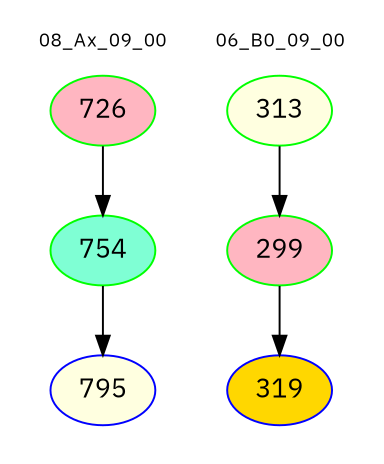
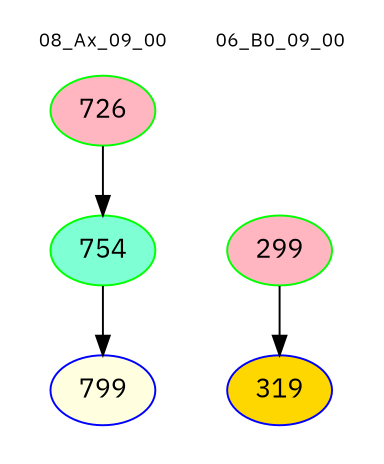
(280, 111) -> none
(103, 390) -> (103, 390)
